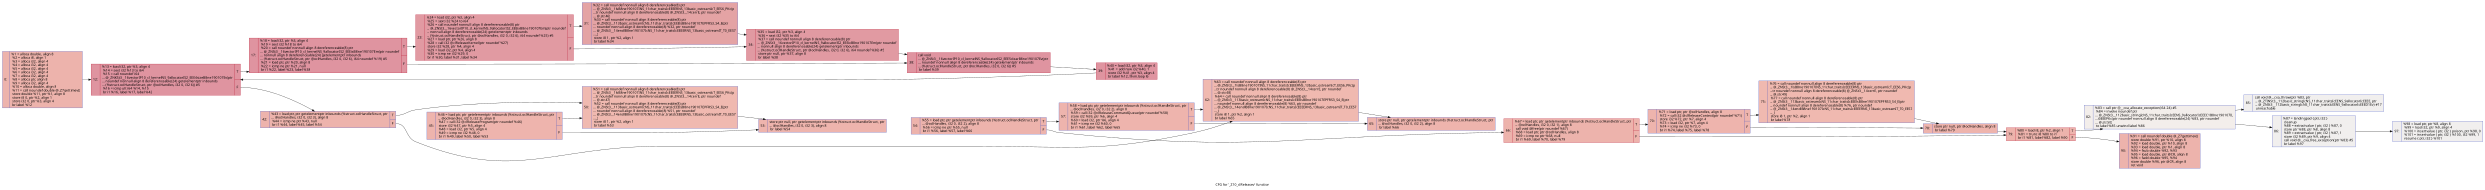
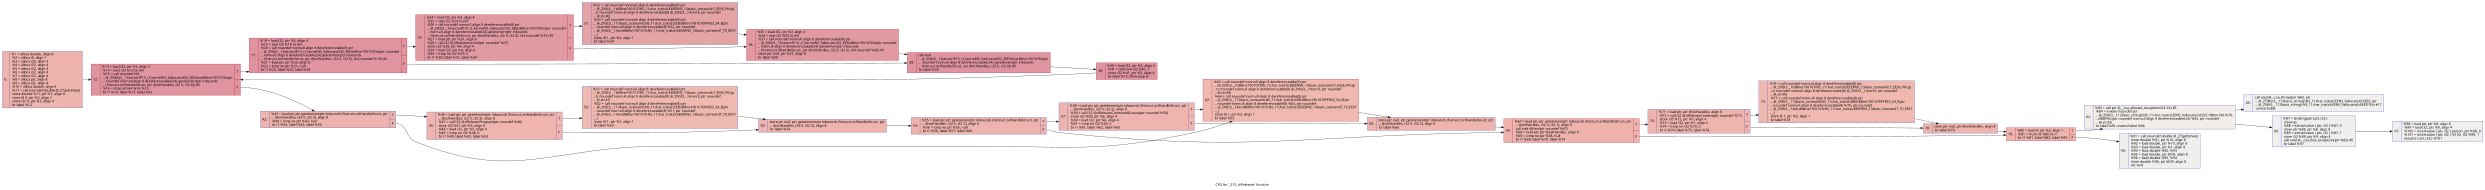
(1281, 100) -> (1281, 100)
(487, 103) -> (410, 116)
none -> (897, 126)
none -> (1498, 127)
(2160, 151) -> (2160, 151)
